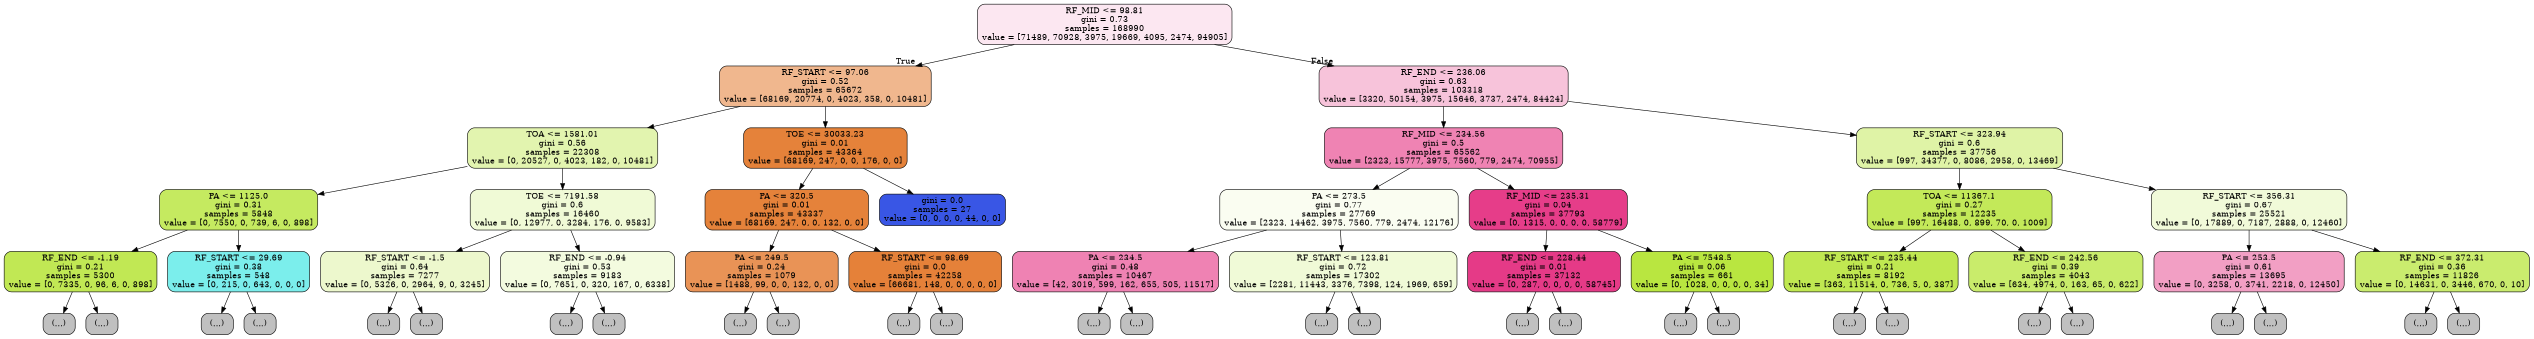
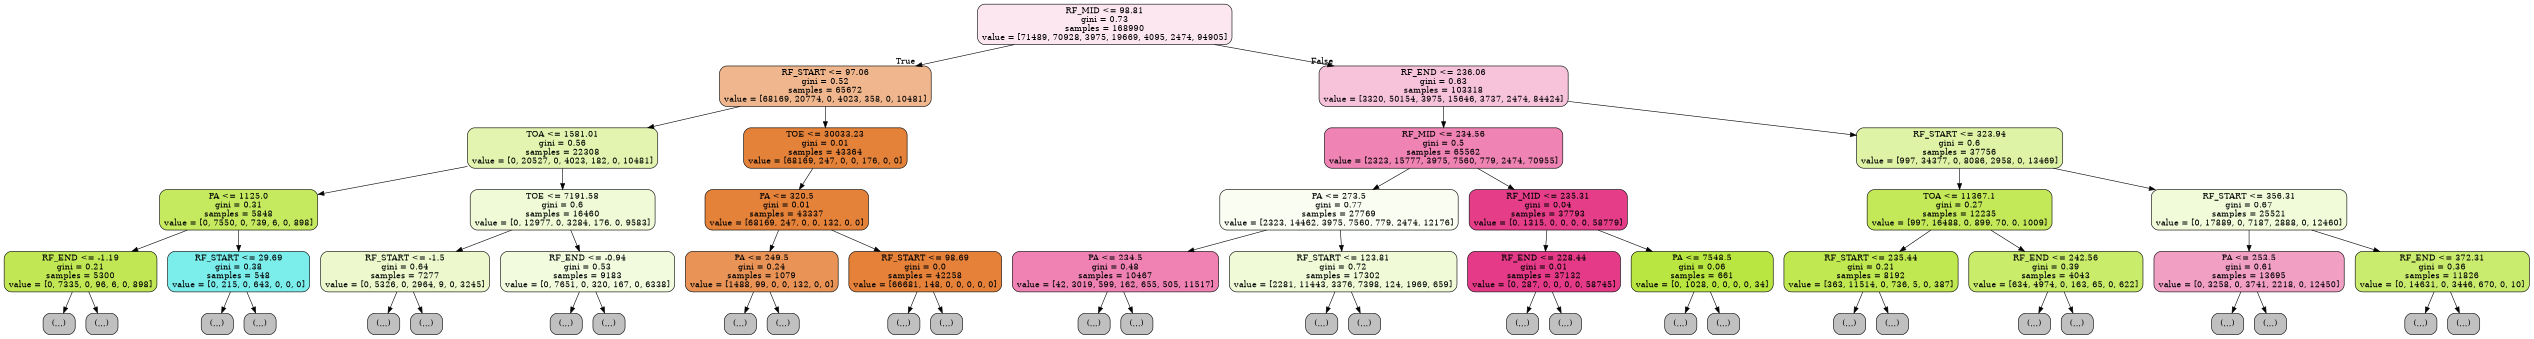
(942, 210) -> none
